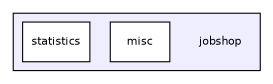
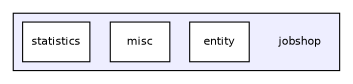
none -> (219, 42)
